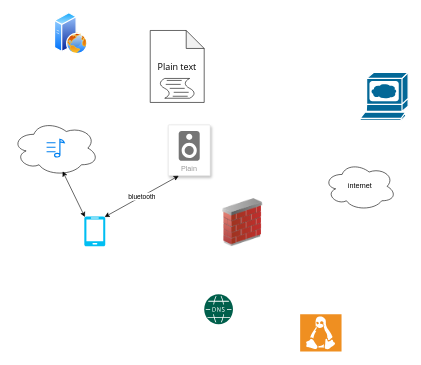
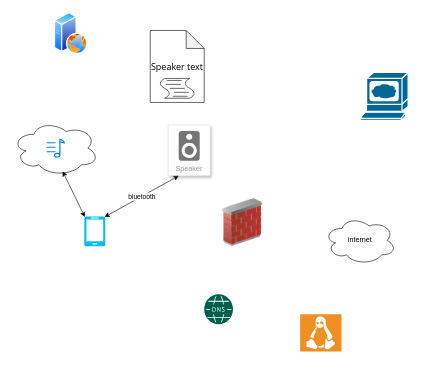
(177, 66) -> (177, 66)
(189, 168) -> (189, 168)
(360, 186) -> (360, 240)
